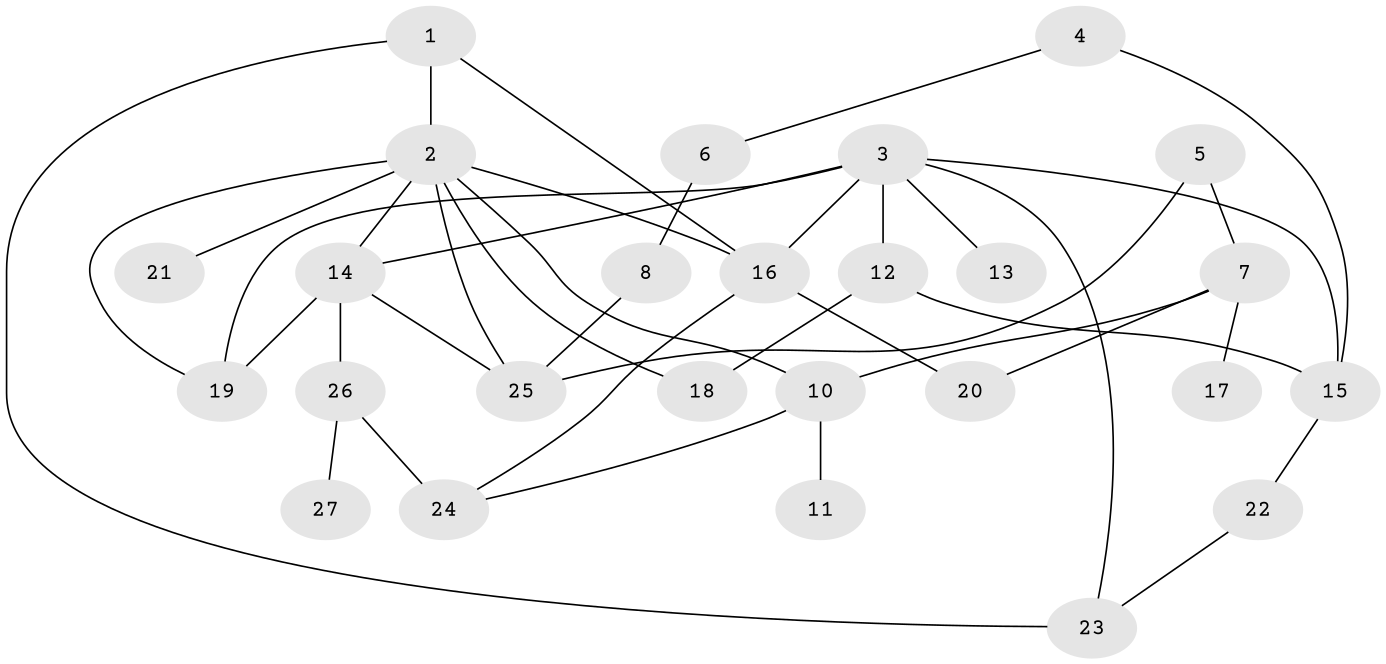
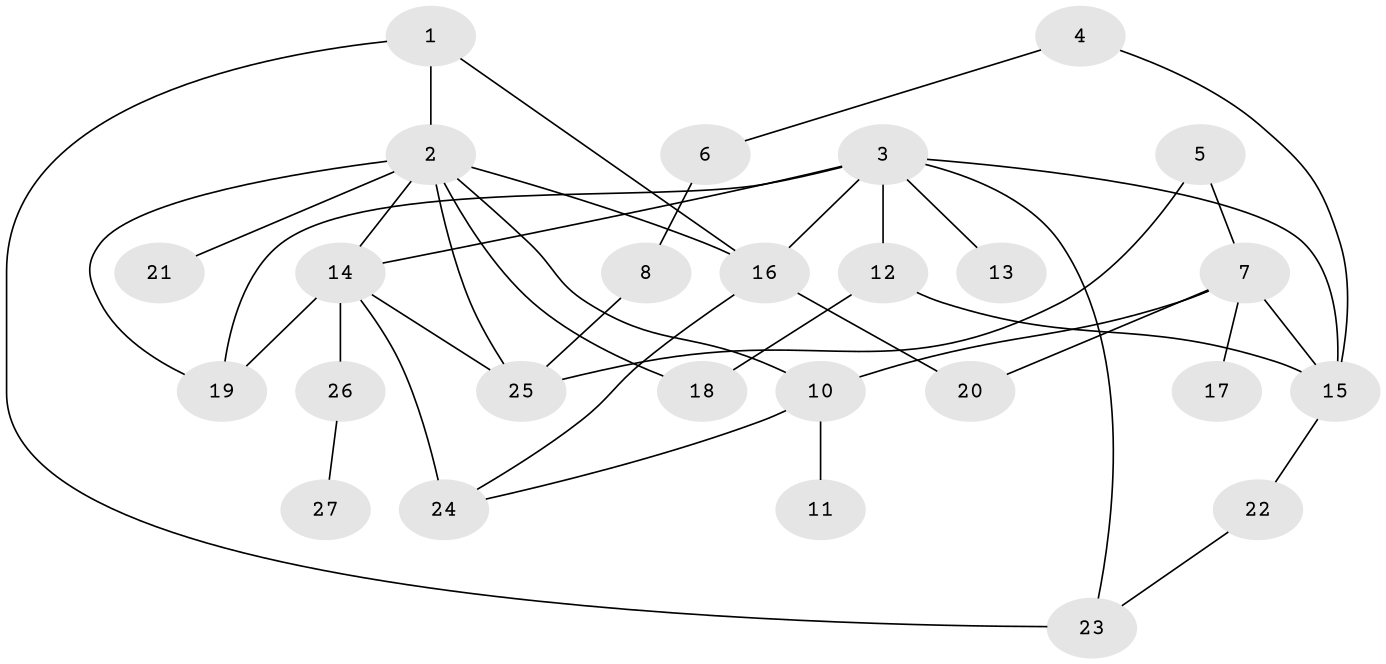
none -> (1290, 332)
(392, 451) -> (410, 386)
